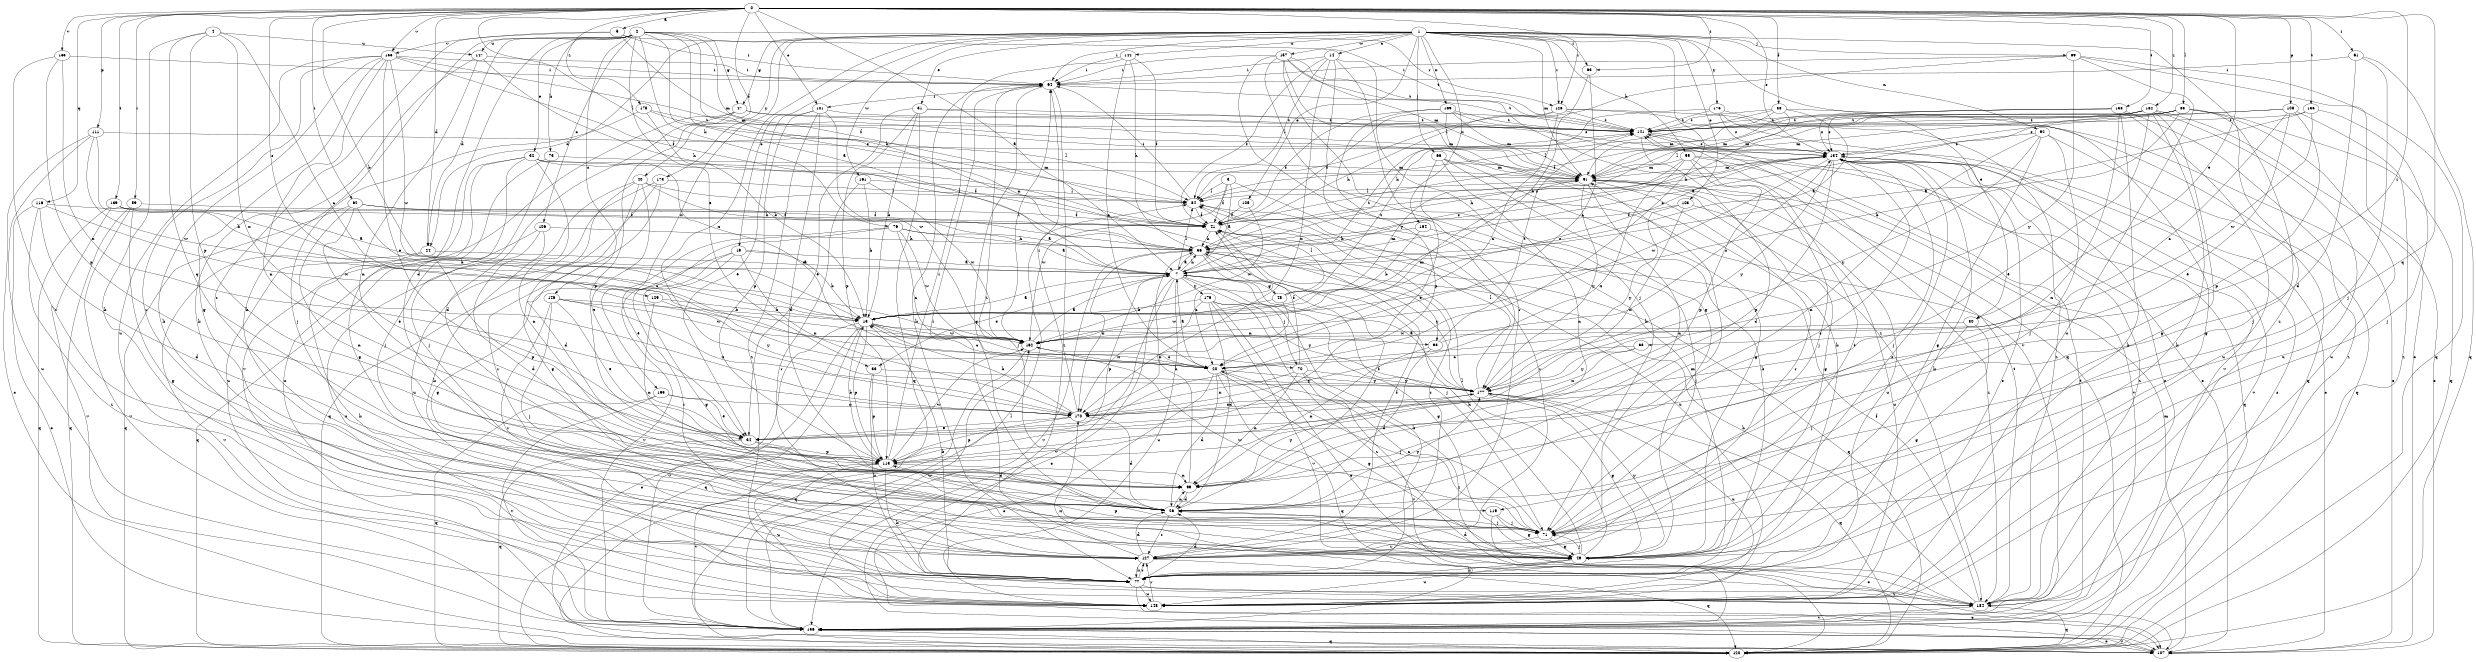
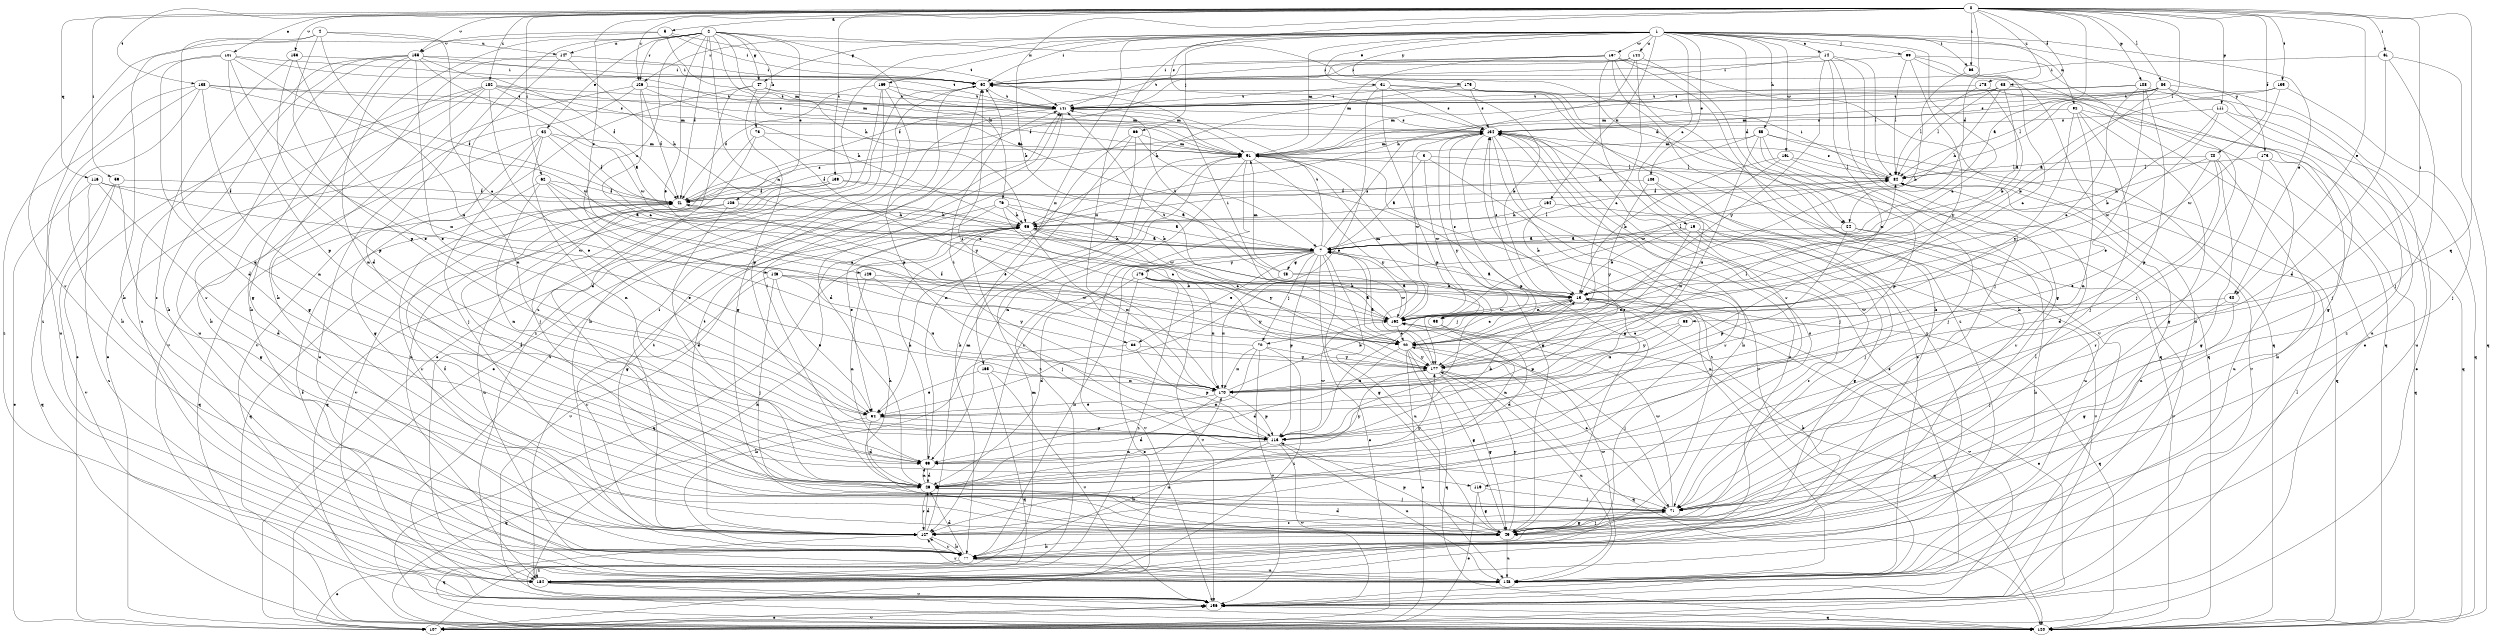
(942, 94) -> (549, 76)
none -> (1697, 147)
(1246, 203) -> none
none -> (1028, 273)
(984, 469) -> (500, 508)
